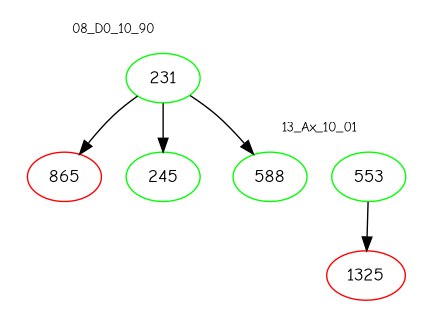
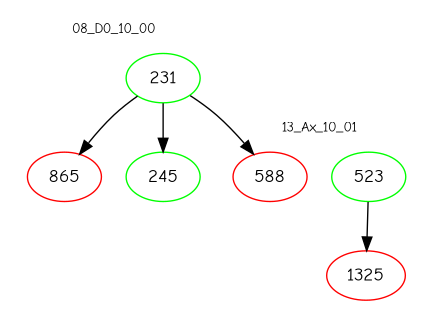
(114, 29) -> (114, 29)
(270, 177) -> (270, 177)
(369, 177) -> (369, 177)
